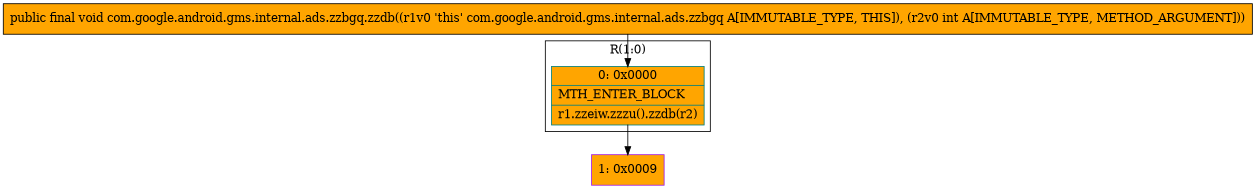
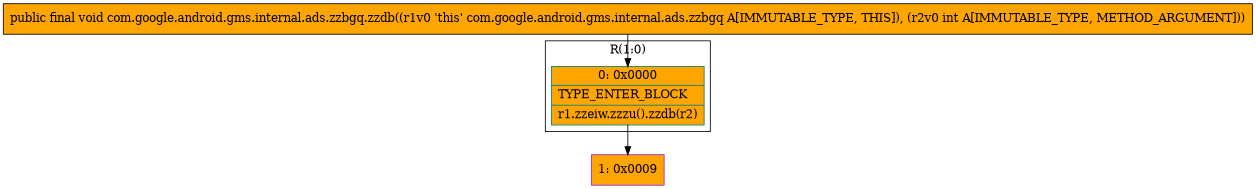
(622, 95) -> (623, 95)
